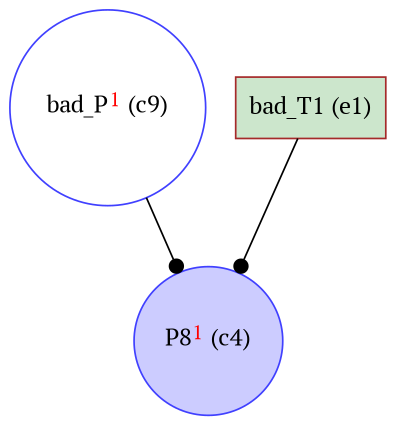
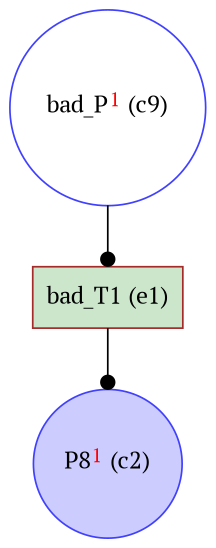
(160, 229) -> (108, 229)
(228, 338) -> (127, 461)
